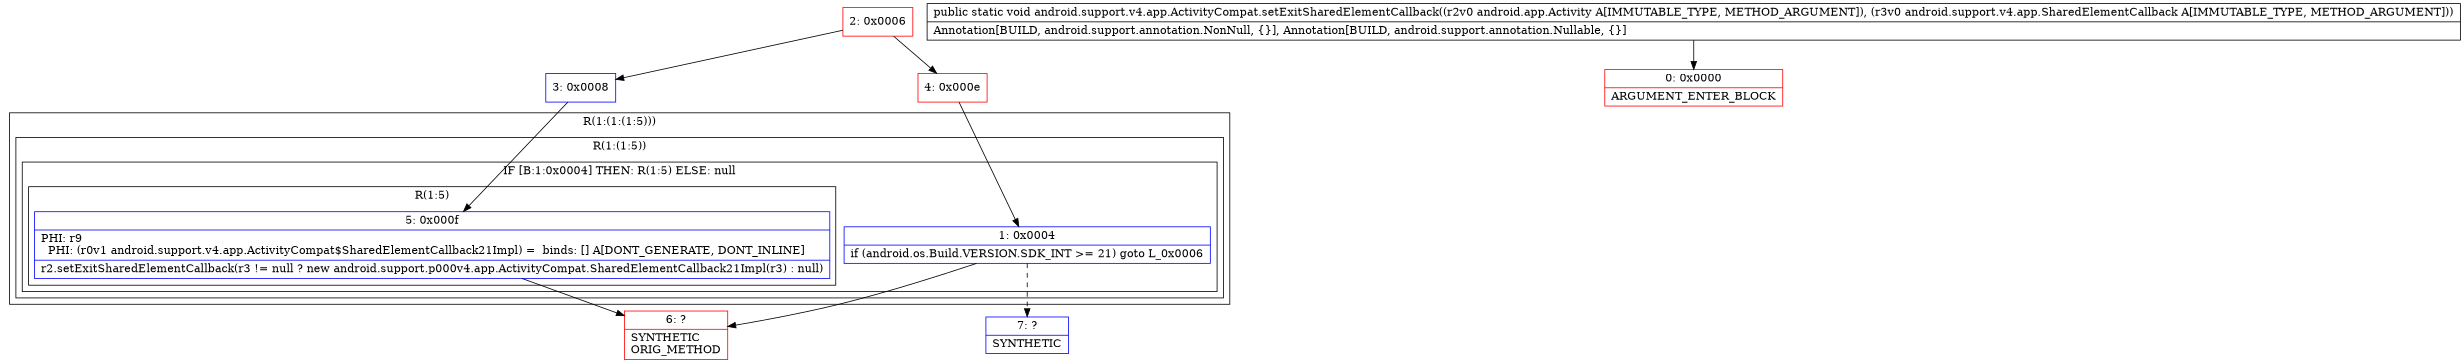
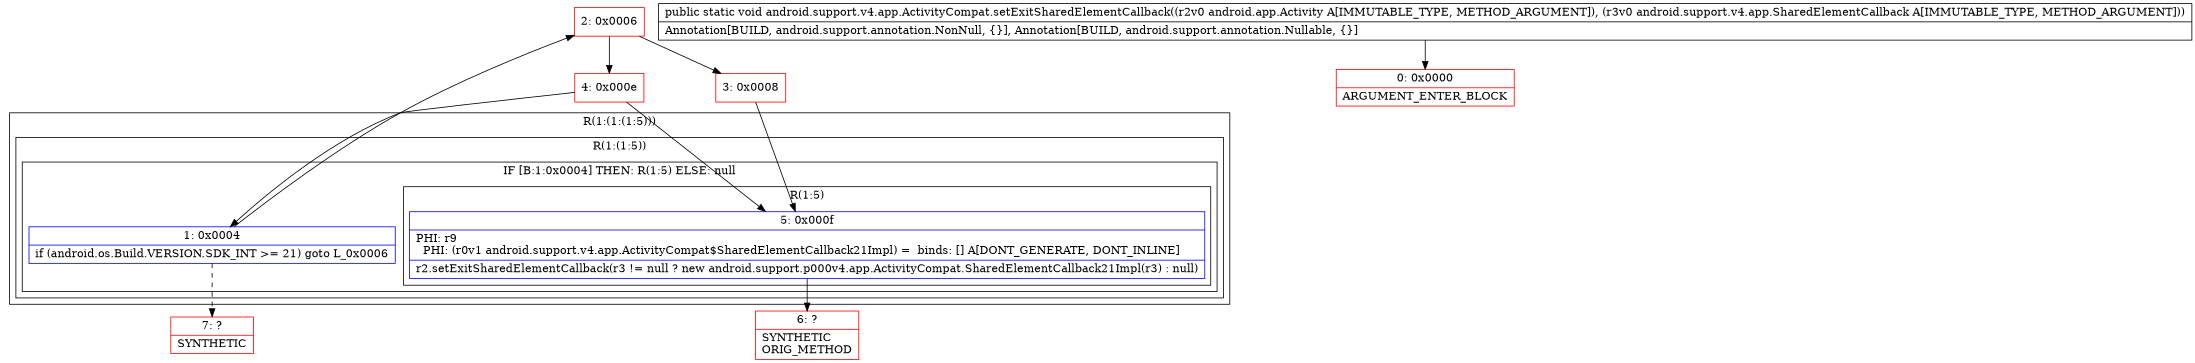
(581, 88) -> (751, 88)
none -> (693, 154)
(815, 310) -> (417, 104)
(1027, 335) -> (212, 335)
